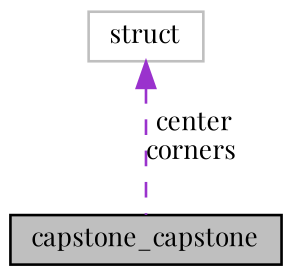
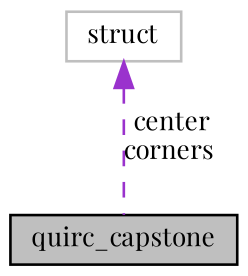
(146, 240) -> (124, 240)
